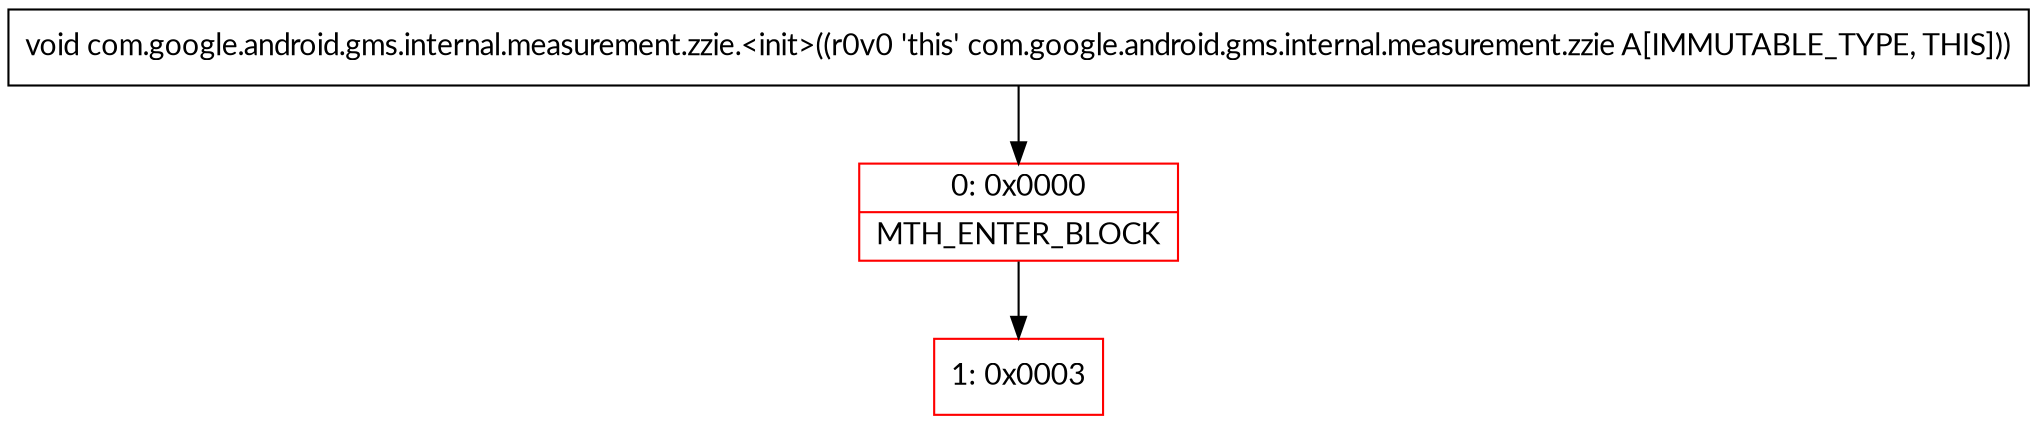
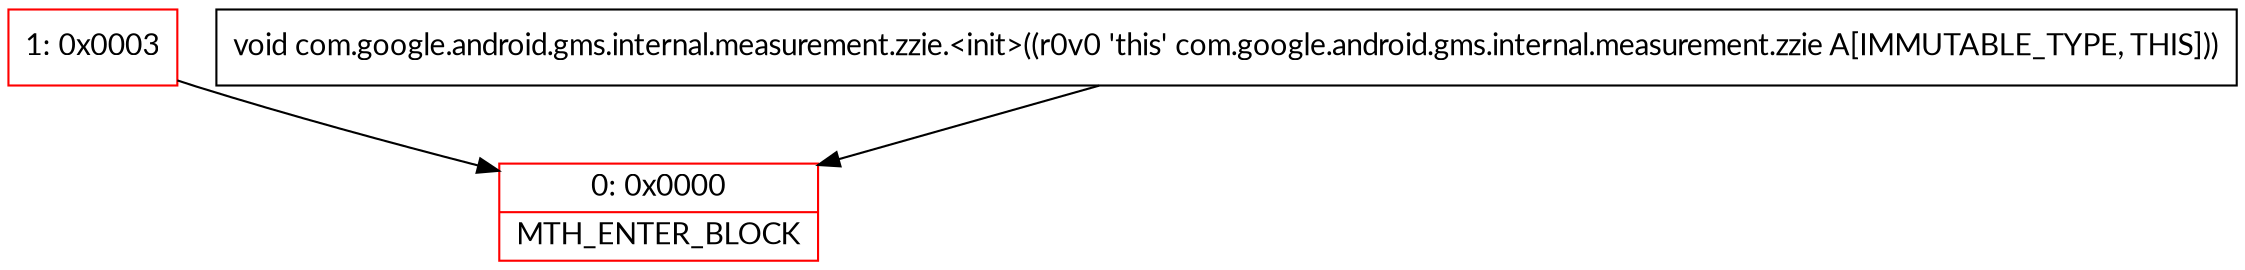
(1019, 289) -> (327, 125)
